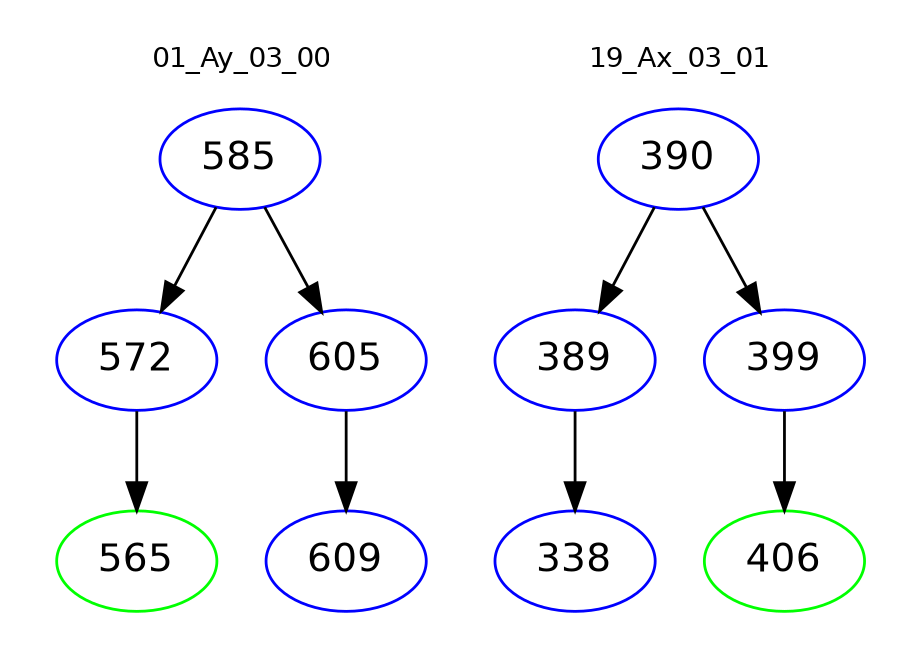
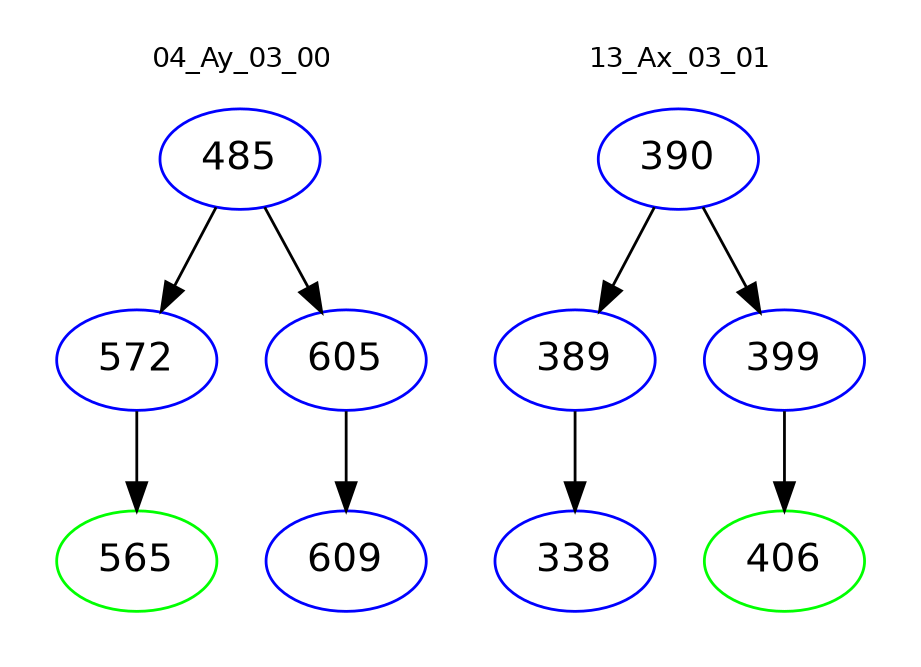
(241, 60) -> (241, 60)
(680, 60) -> (680, 60)
(240, 159) -> (240, 159)
